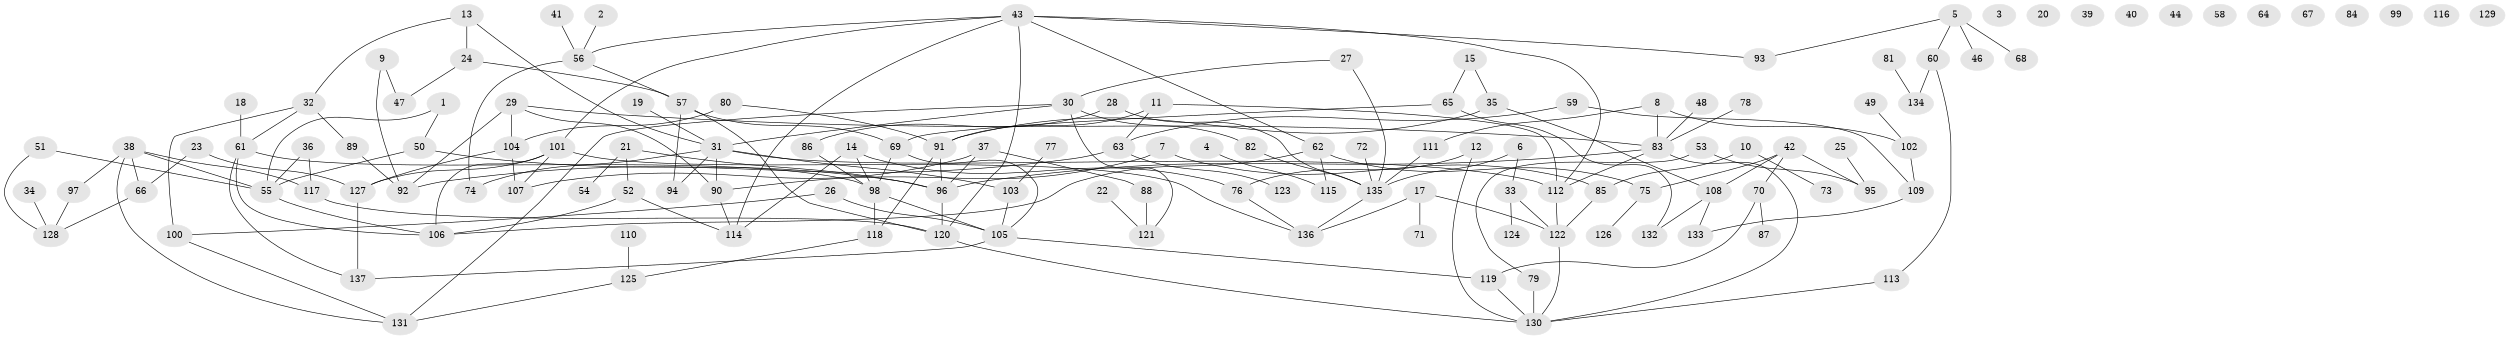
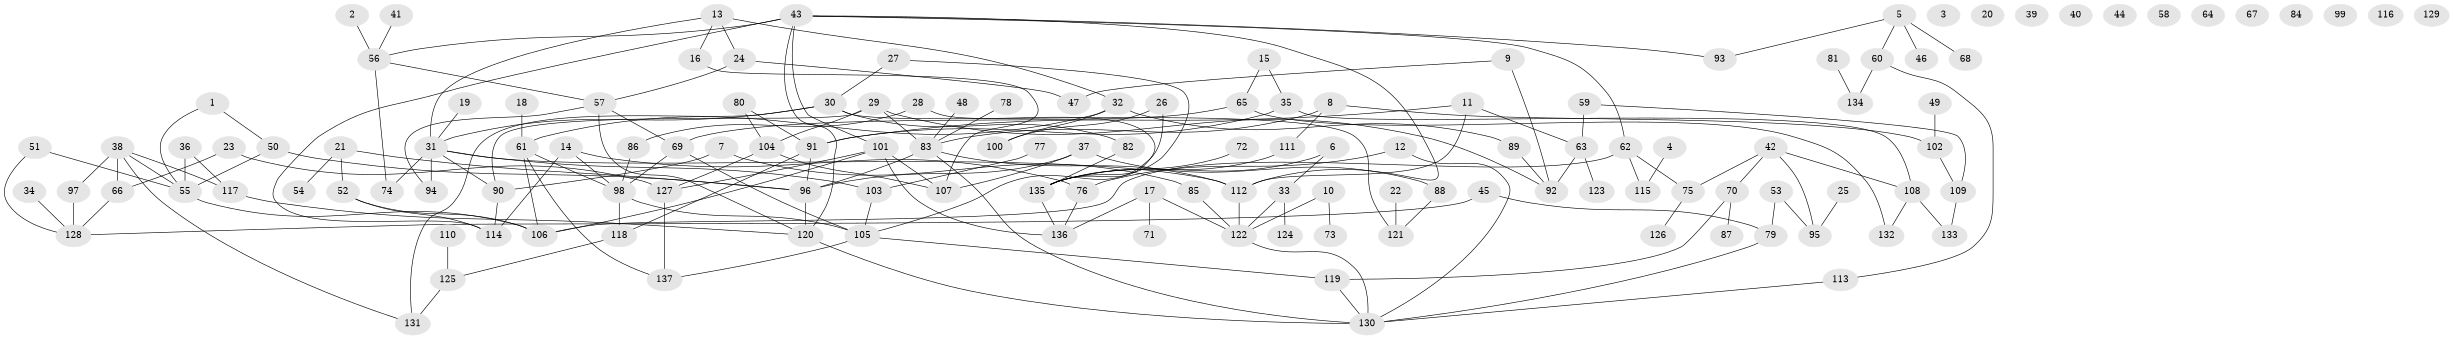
none -> (695, 59)
(1673, 170) -> (1289, 211)
none -> (1484, 192)
(287, 280) -> none
